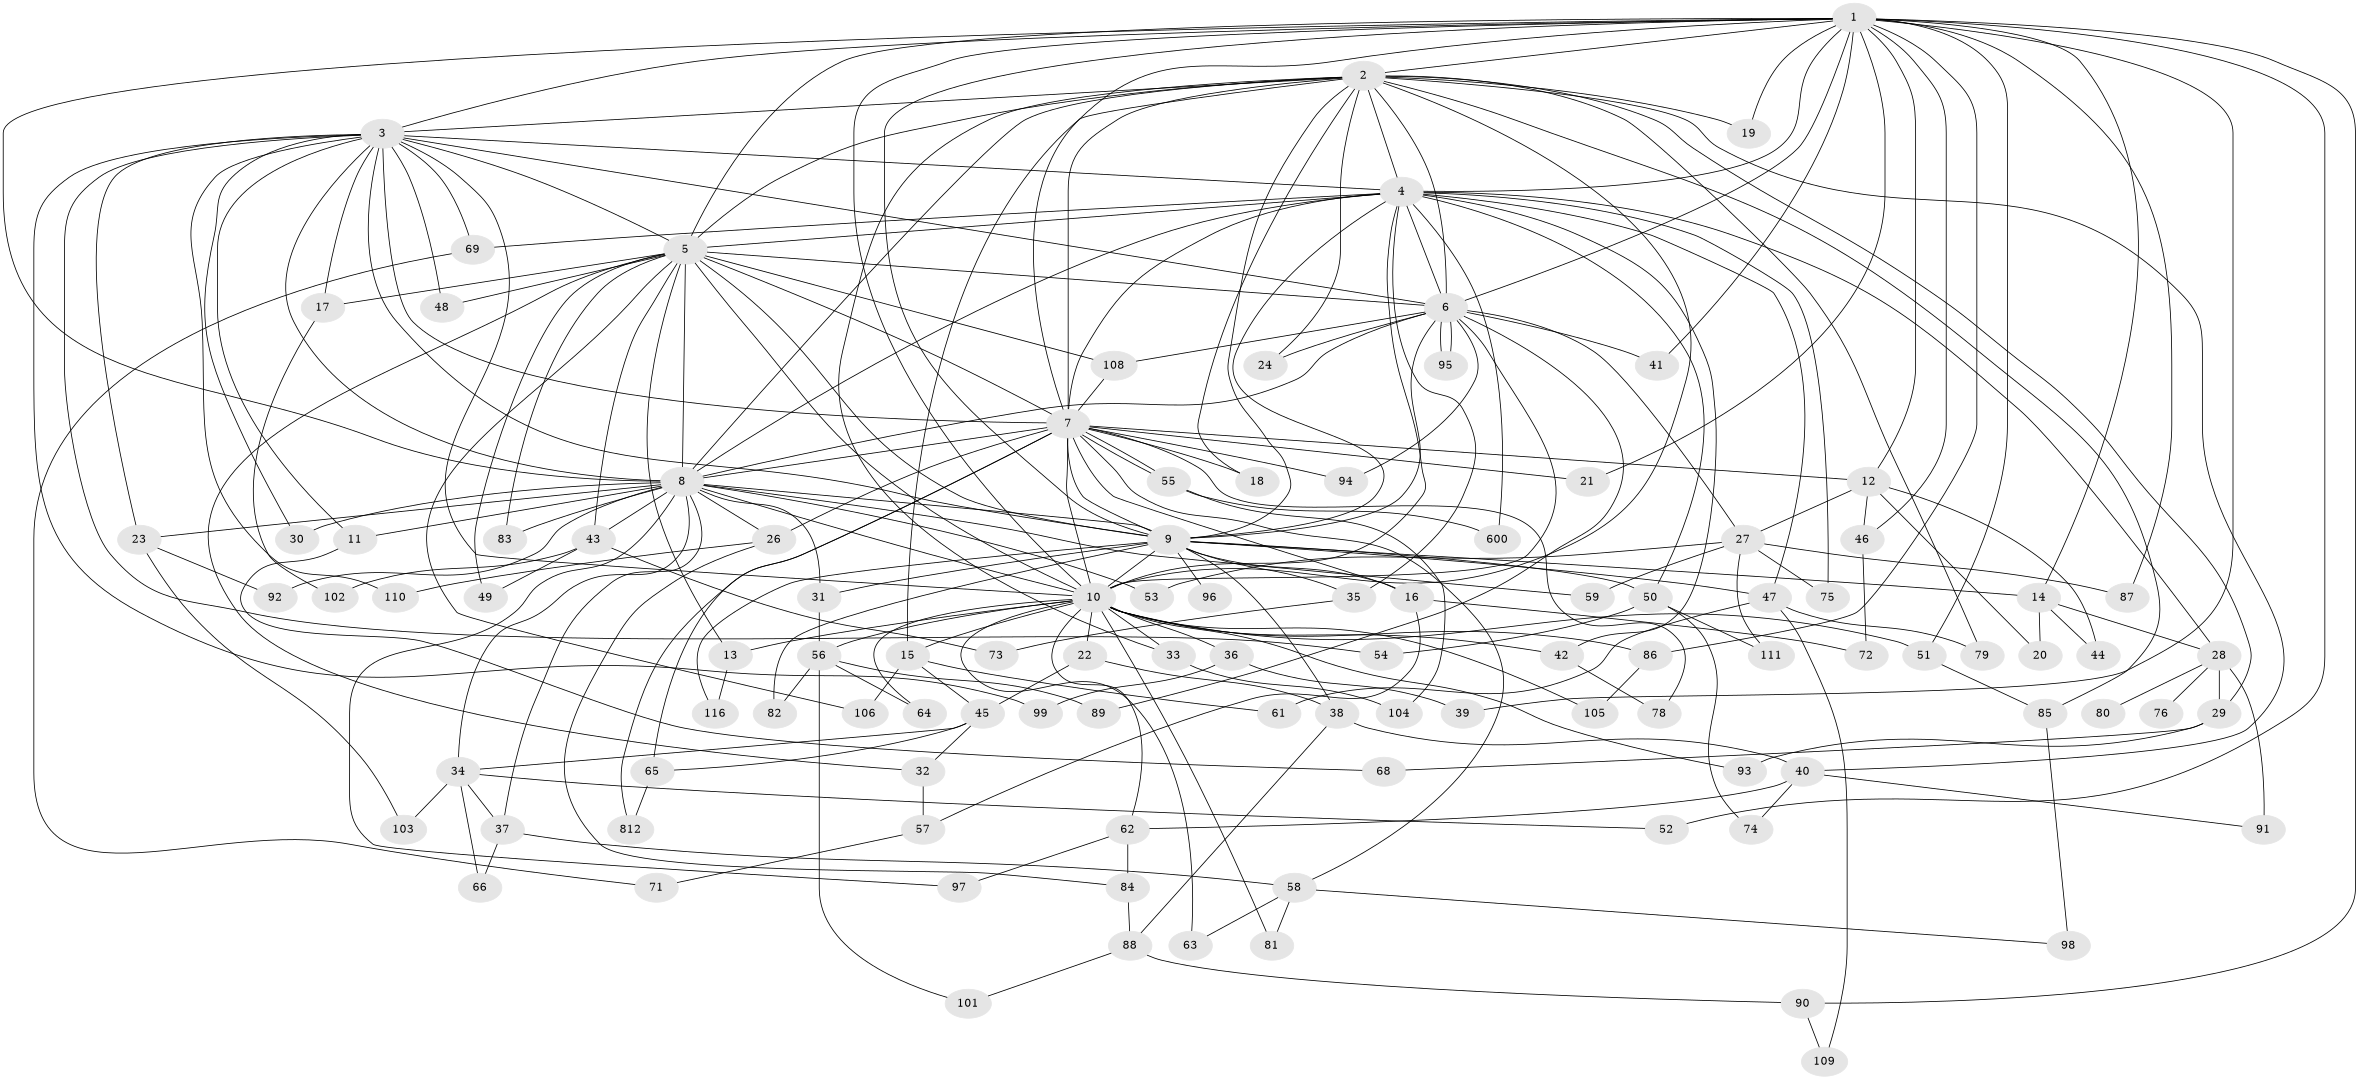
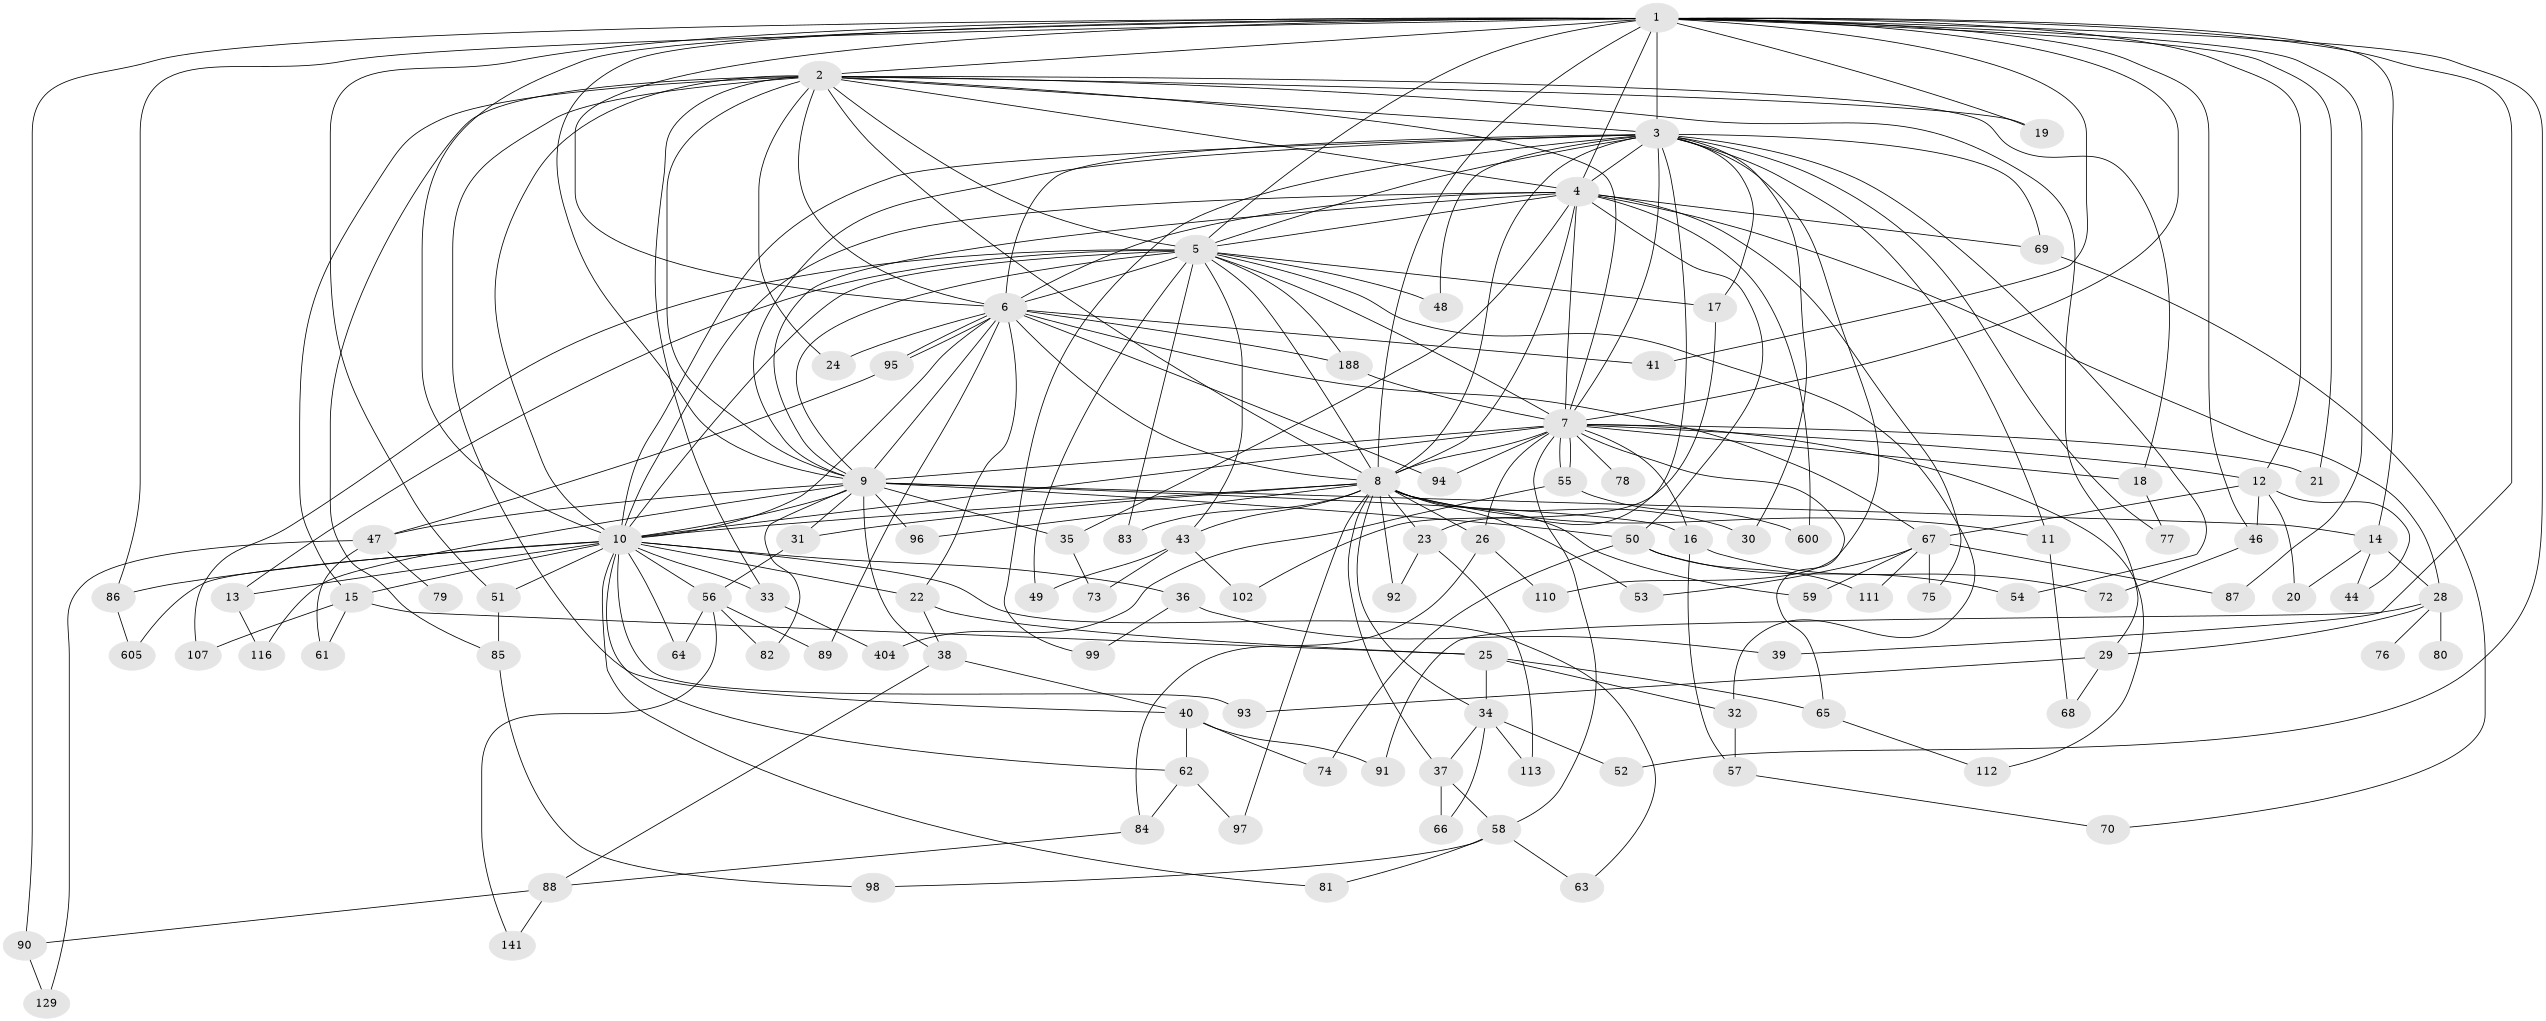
(1756, 237) -> none
(1729, 270) -> (649, 457)
(1114, 366) -> (1349, 366)
none -> (993, 458)
(883, 501) -> (1148, 511)
(1743, 540) -> (1929, 540)
none -> (2168, 540)
(1562, 656) -> none
(865, 714) -> (198, 656)
(983, 714) -> (1486, 656)
(1399, 714) -> (885, 656)
(1595, 714) -> (132, 656)
(404, 830) -> (1531, 772)
(631, 830) -> (1987, 772)
(657, 888) -> (2108, 830)
(968, 1004) -> (512, 946)
(1825, 1062) -> (47, 1004)
